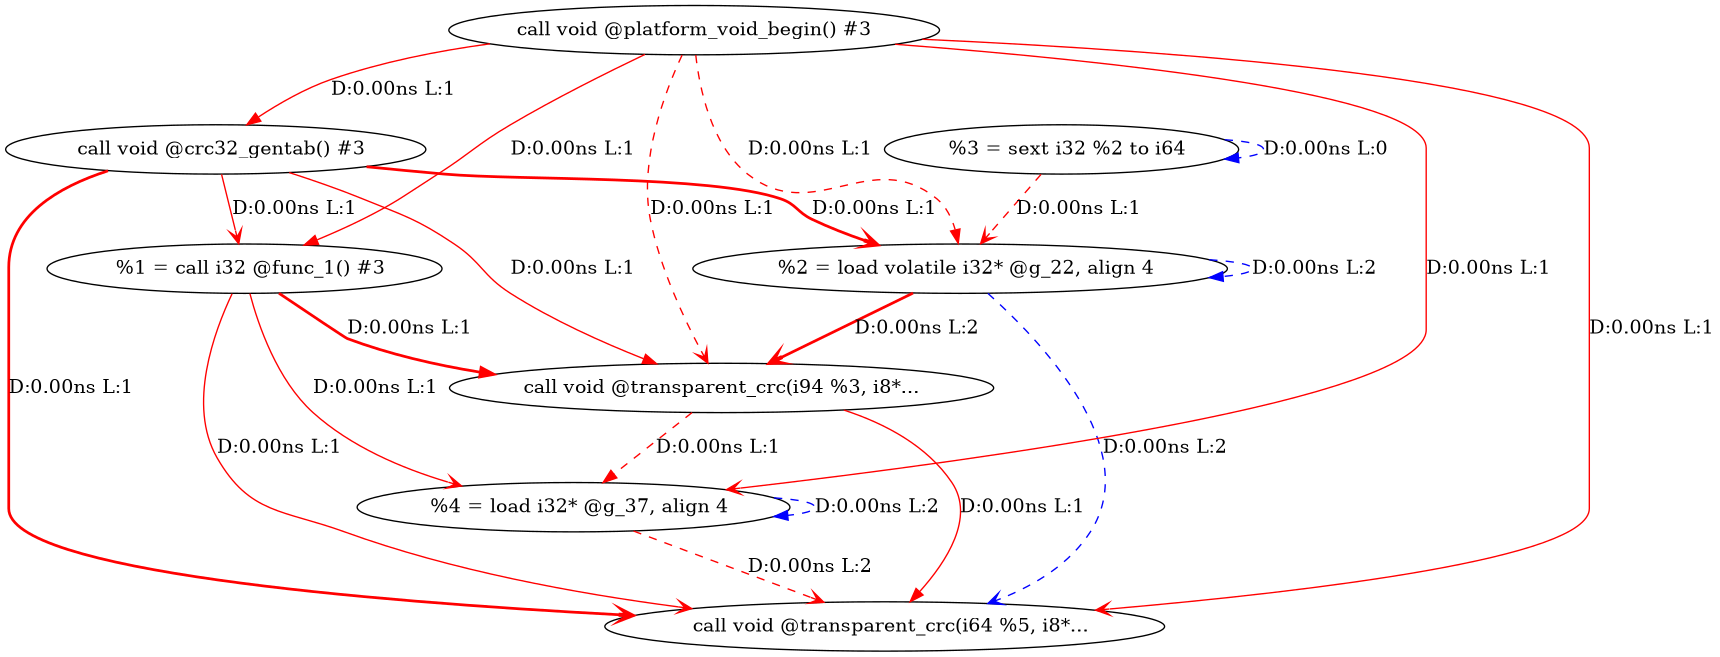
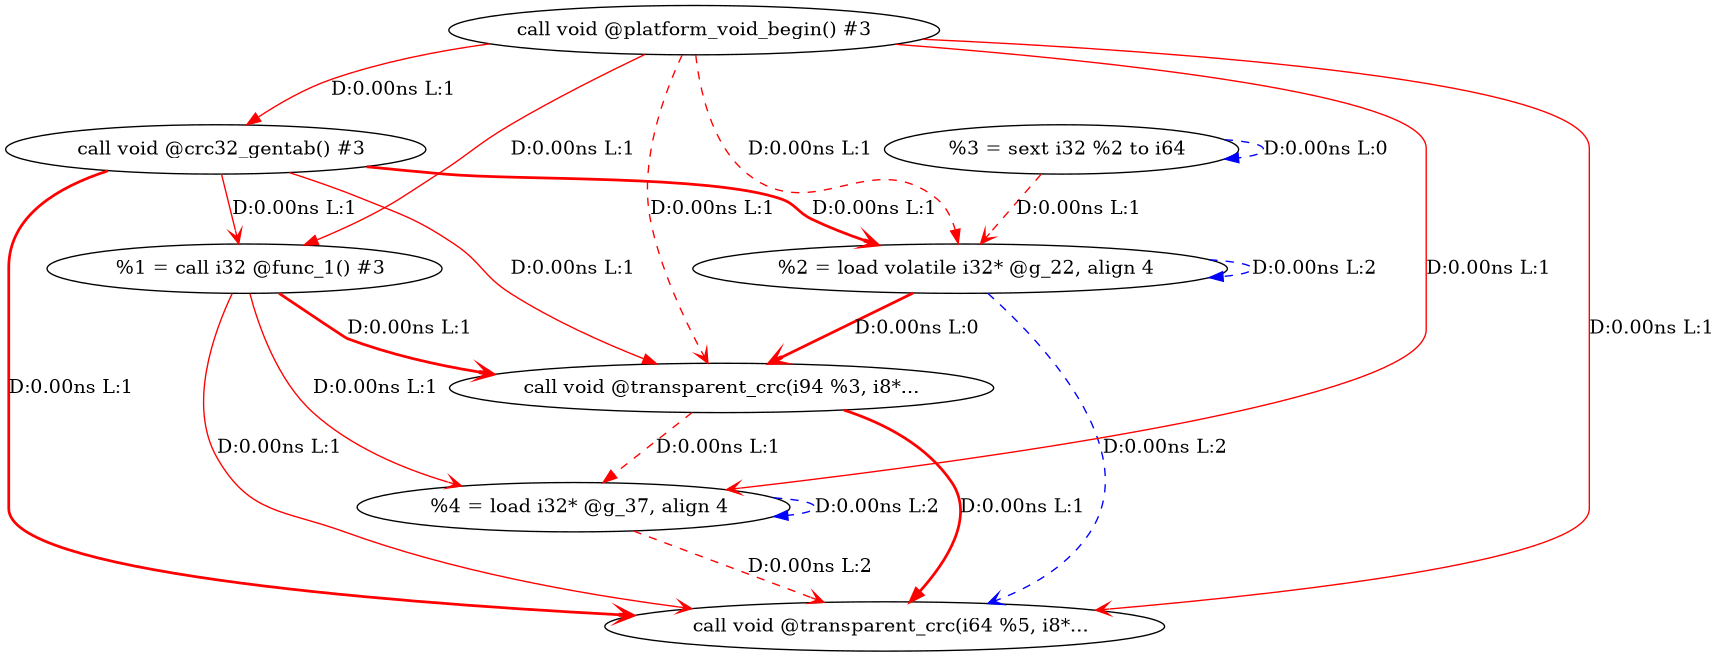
(917, 328) -> (917, 328)
(373, 347) -> (373, 347)
(949, 478) -> (949, 478)
